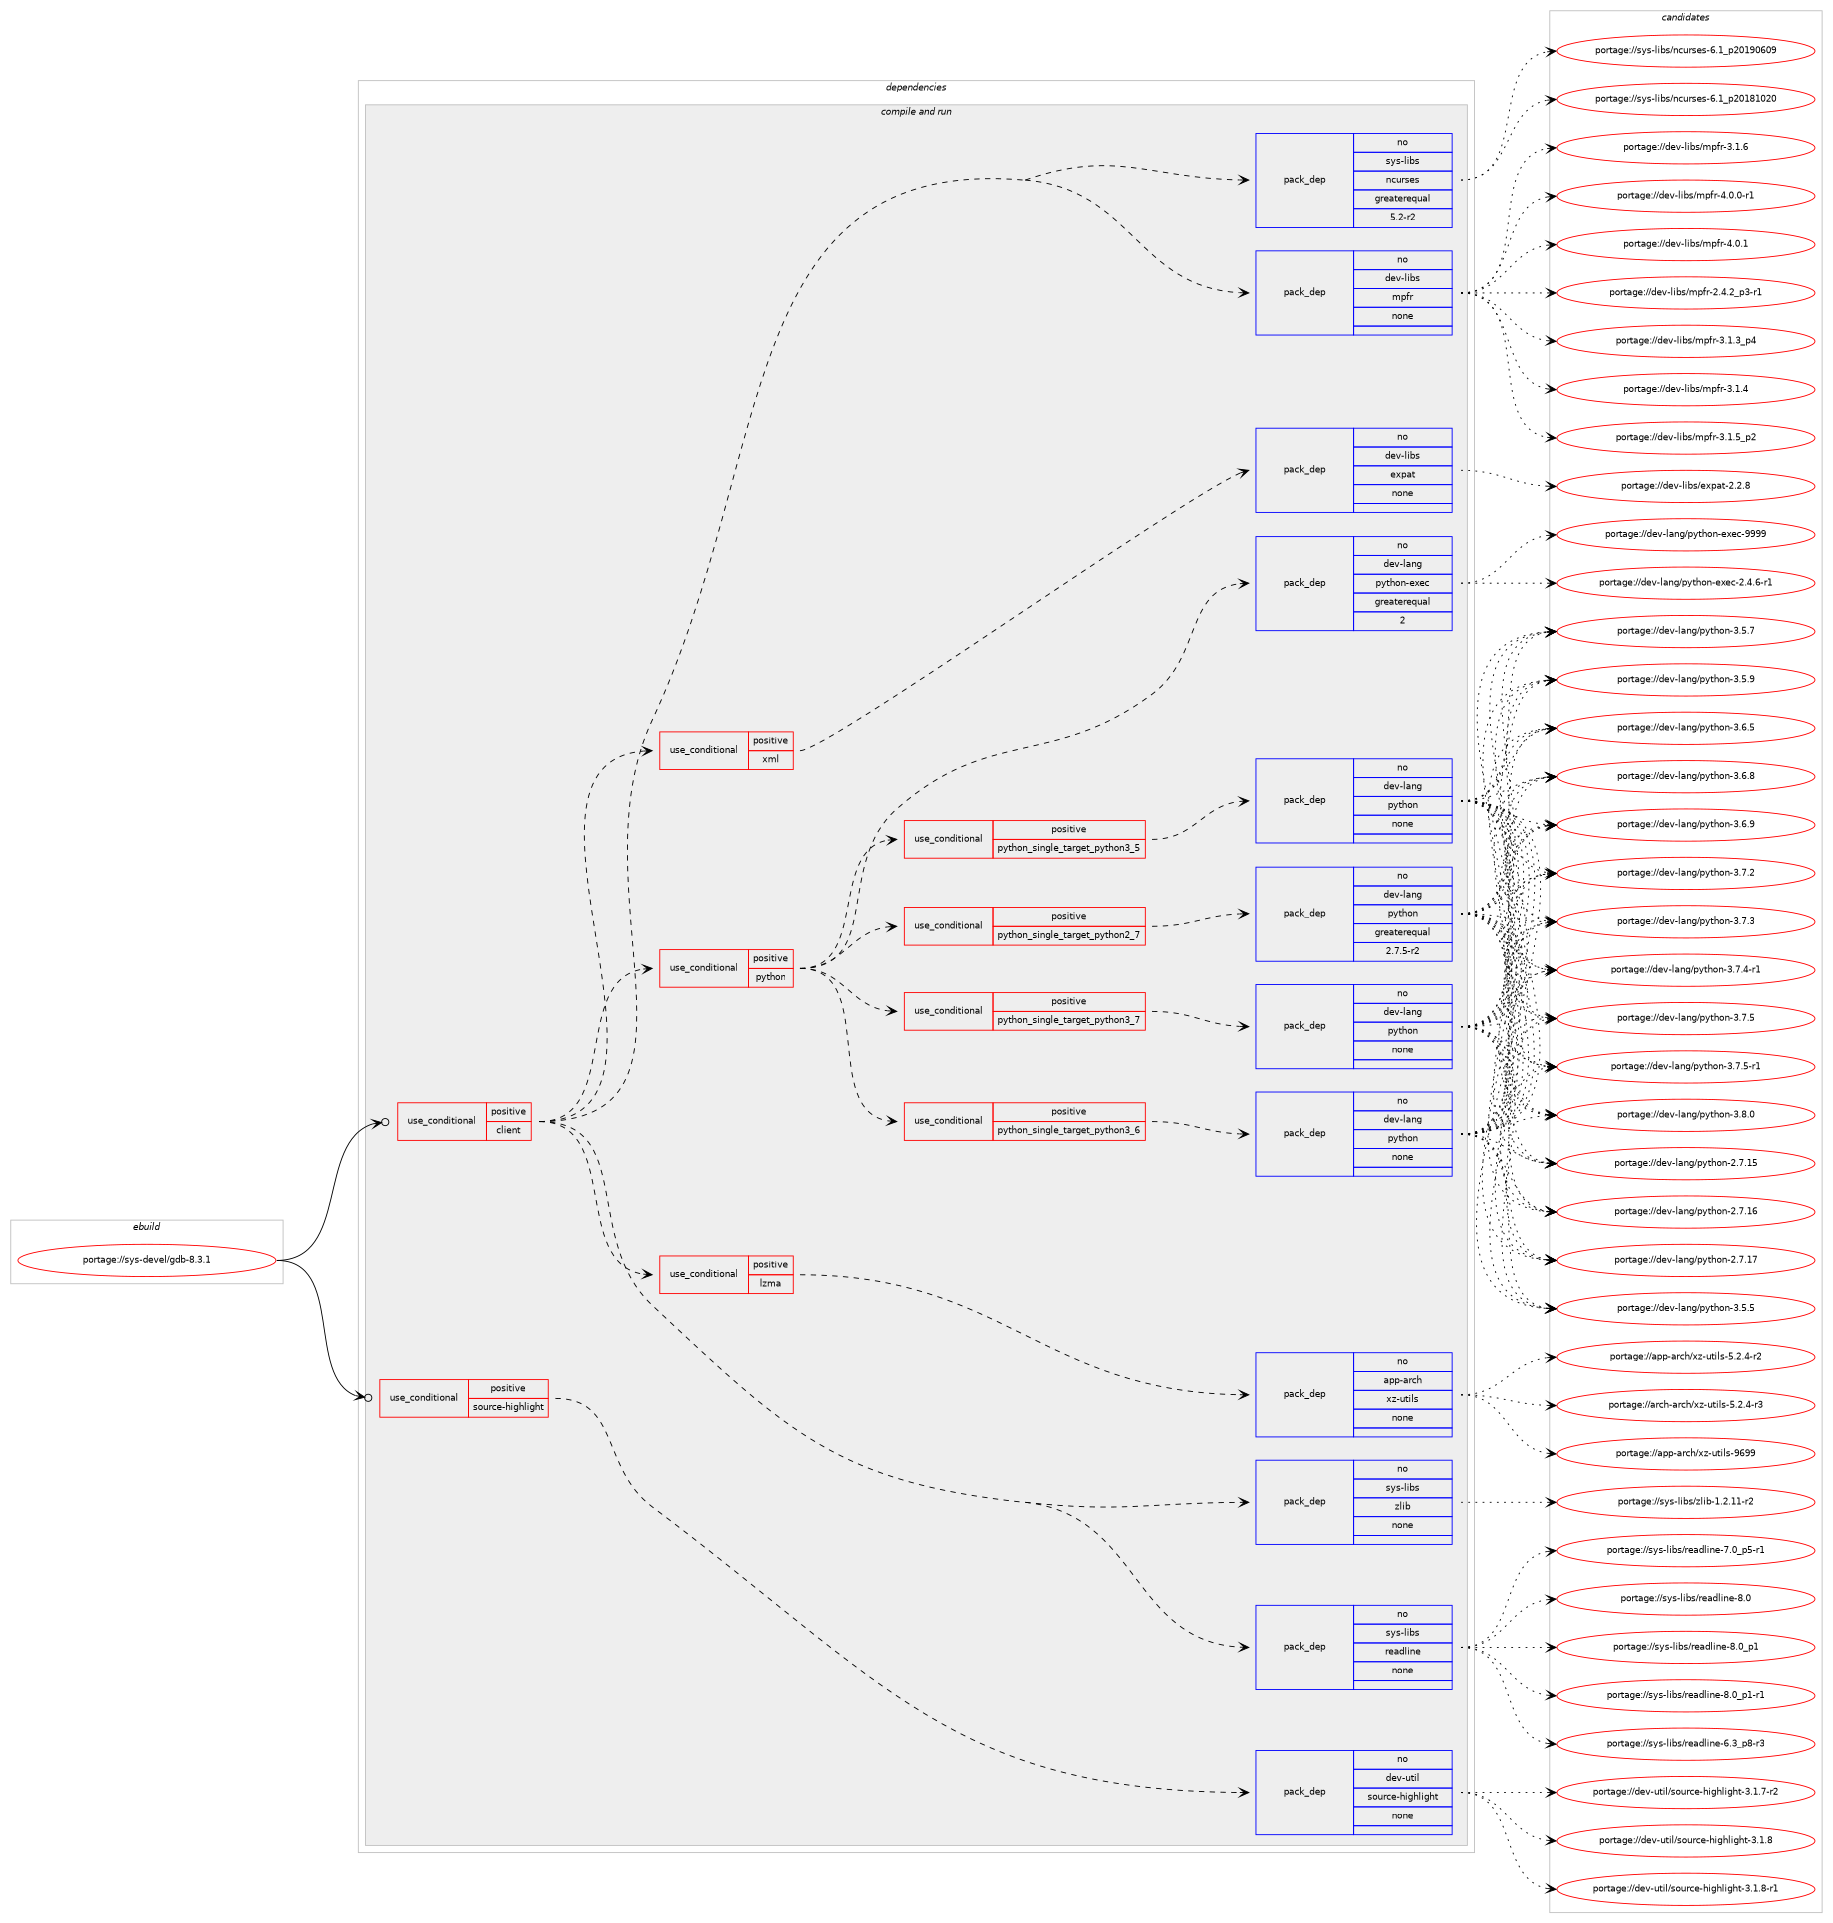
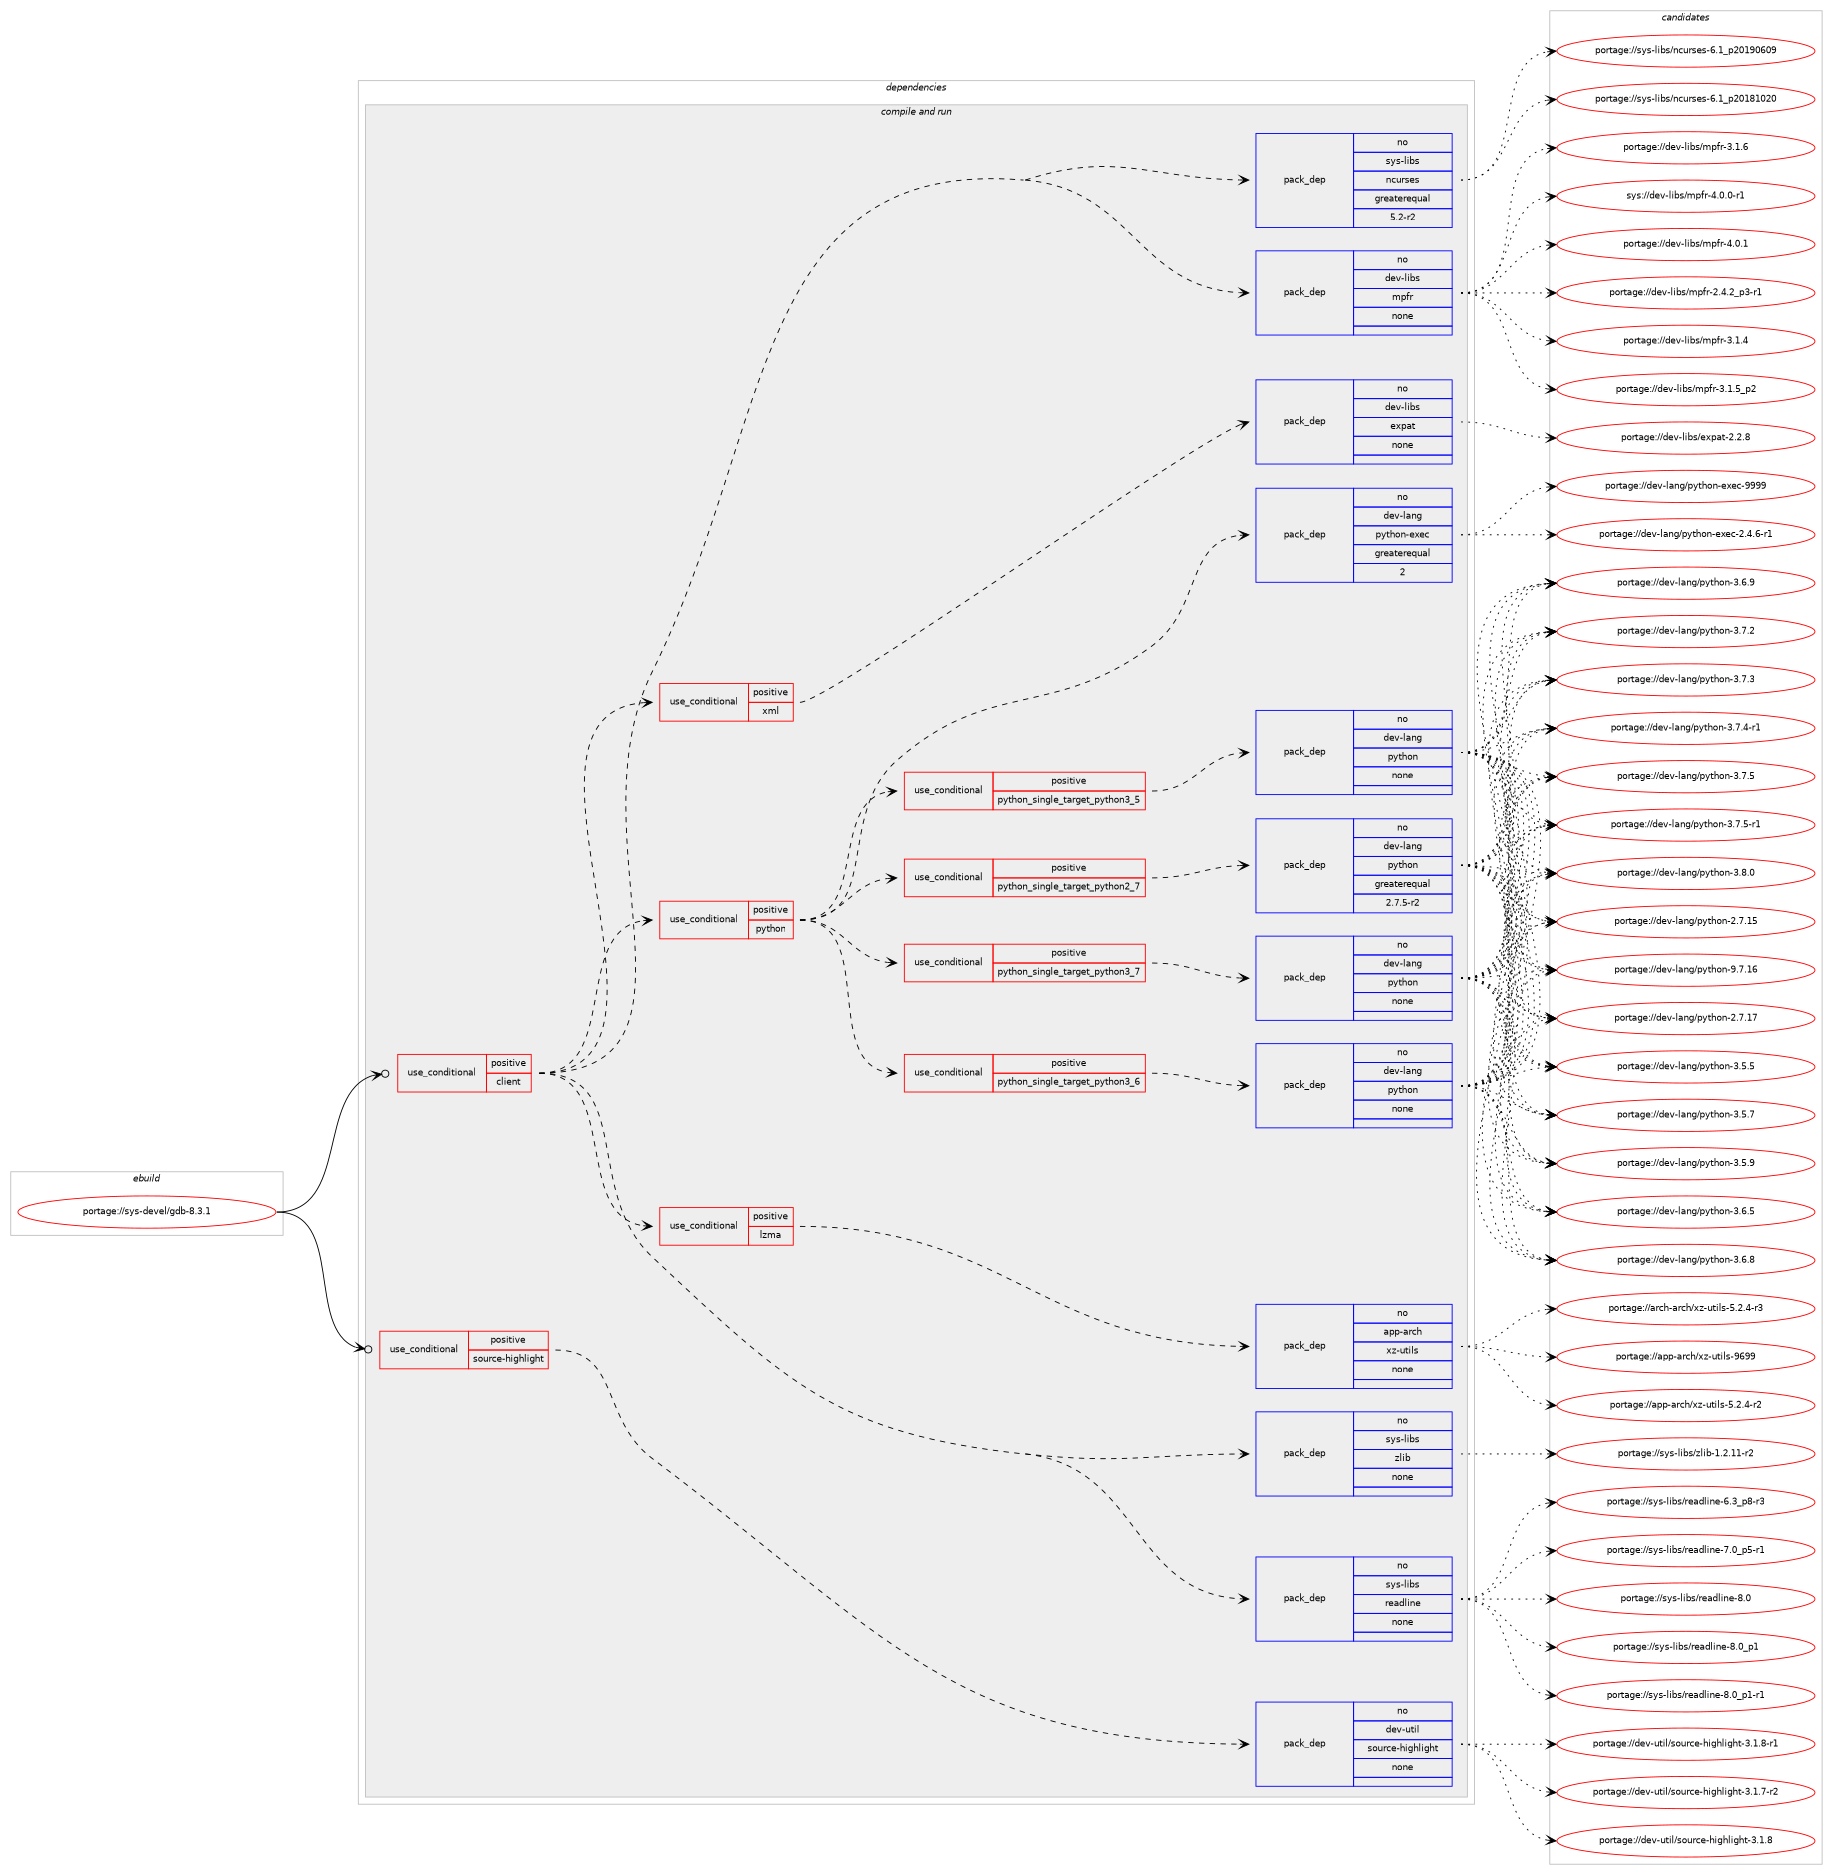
(1686, 196) -> (1686, 196)
(1686, 341) -> none
(1686, 1212) -> (1686, 970)
